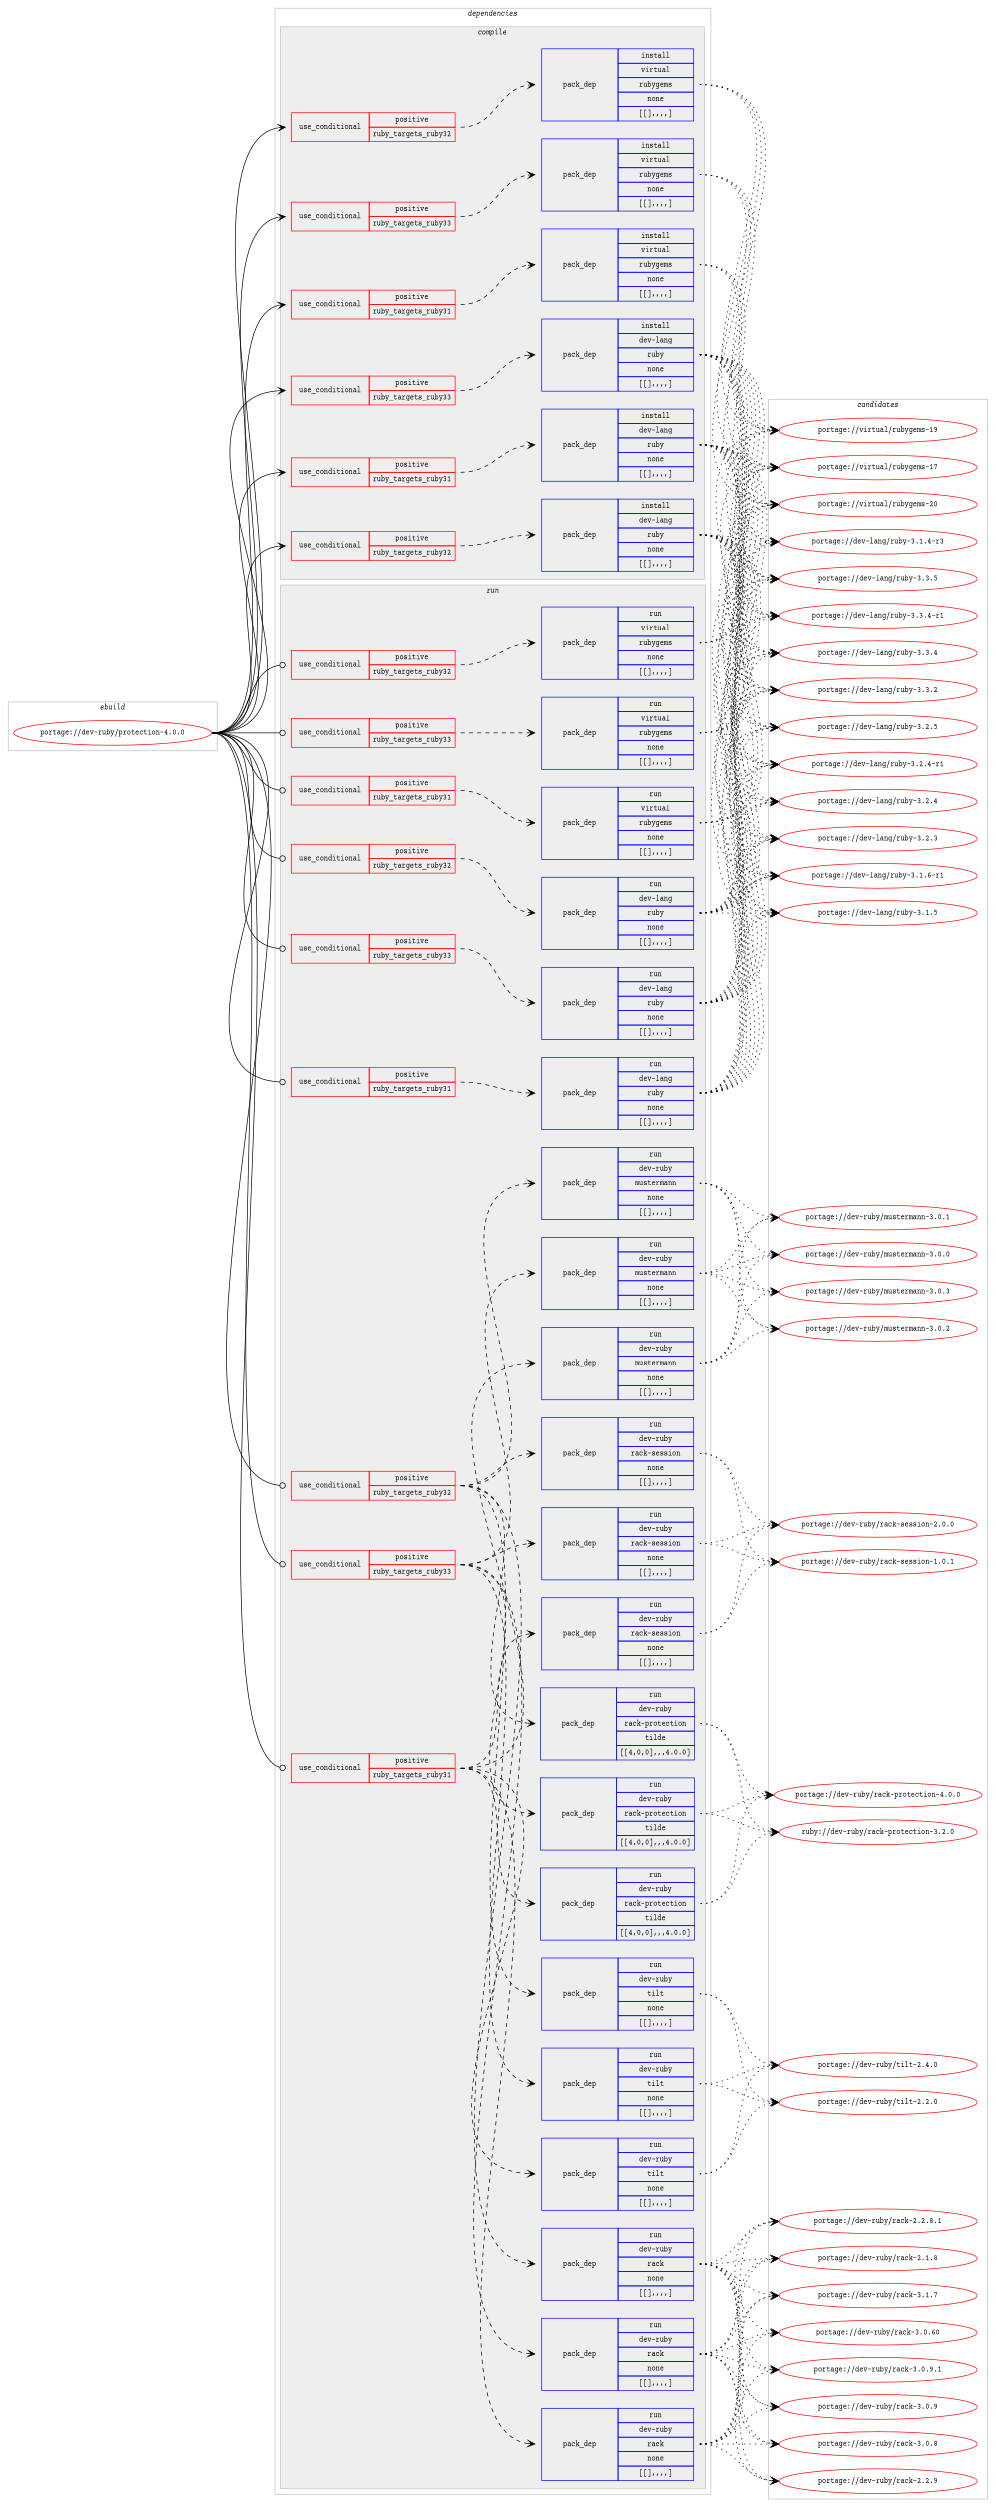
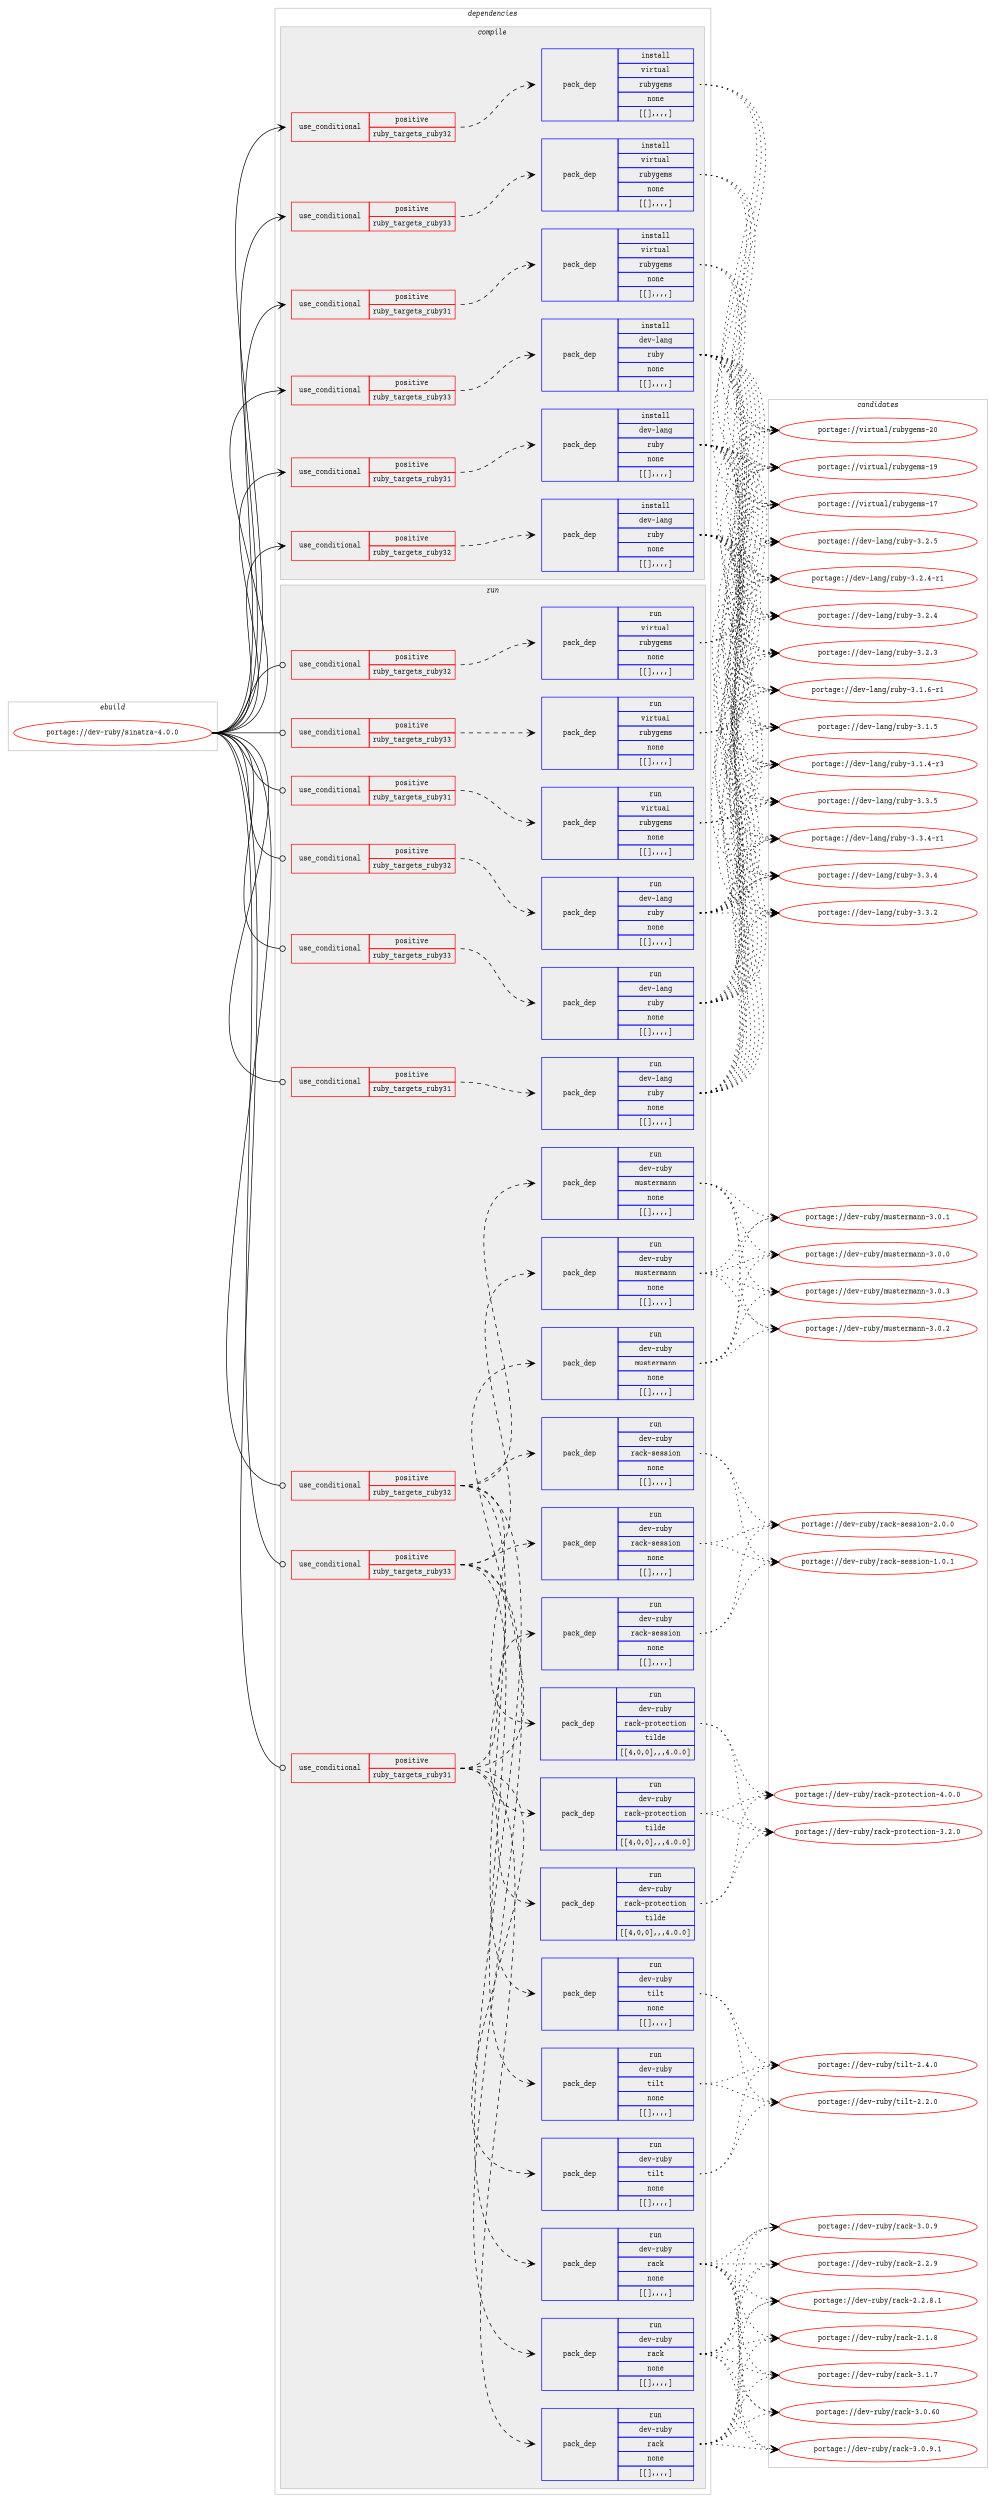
(113, 733) -> (113, 733)
(878, 1832) -> (878, 1832)
(878, 2444) -> none
